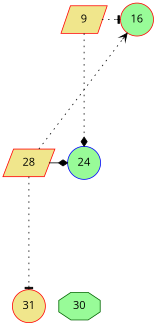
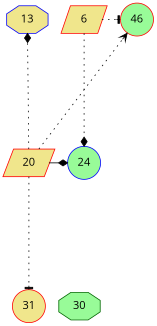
none -> (27, 20)
(84, 20) -> (84, 20)
(137, 20) -> (137, 20)
(29, 163) -> (29, 163)
